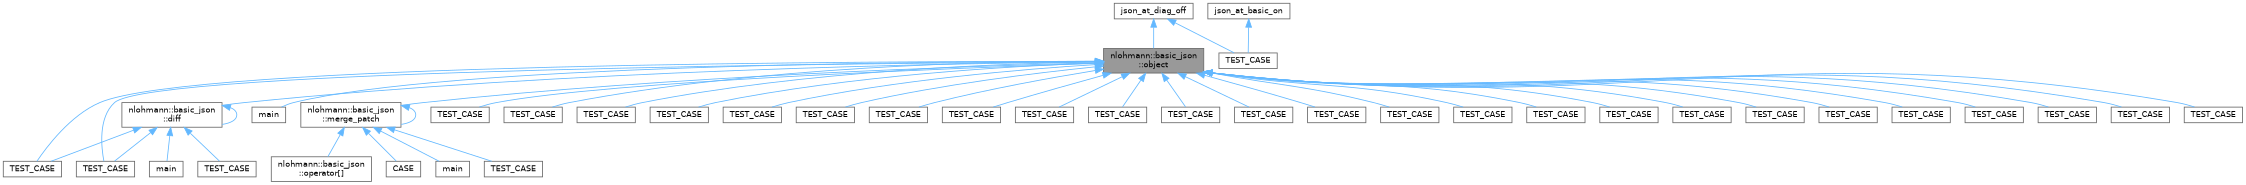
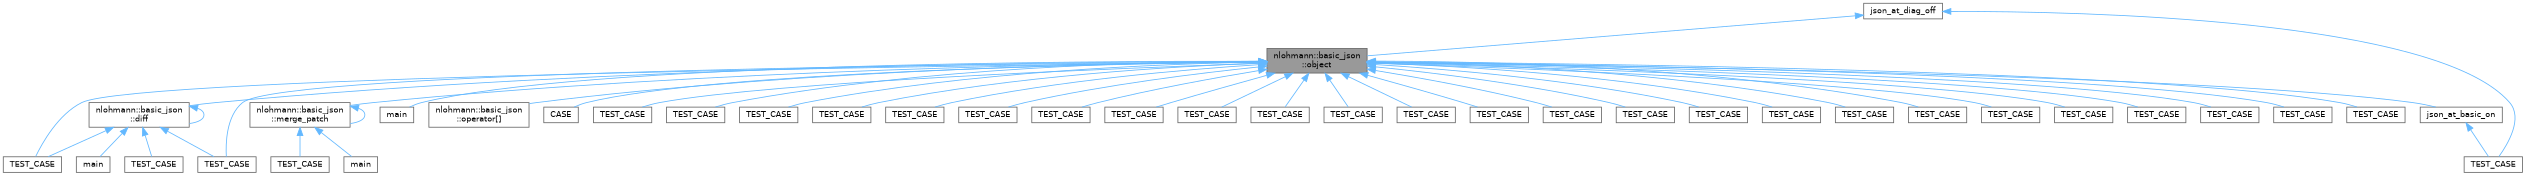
none -> (1906, 74)
(334, 146) -> (893, 73)
(382, 147) -> (915, 71)
